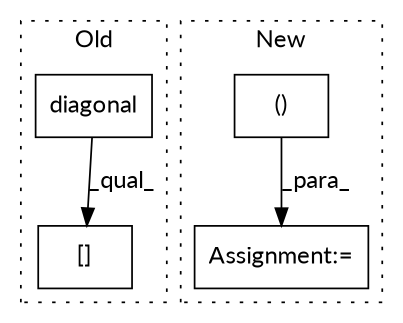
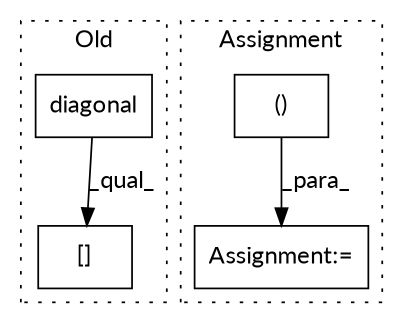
(281, 41) -> (281, 41)
